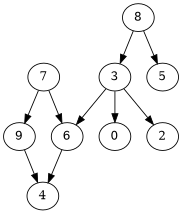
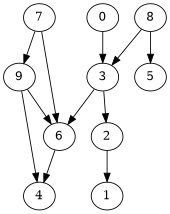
none -> (37, 103)
(115, 103) -> (103, 43)
none -> (107, 196)
